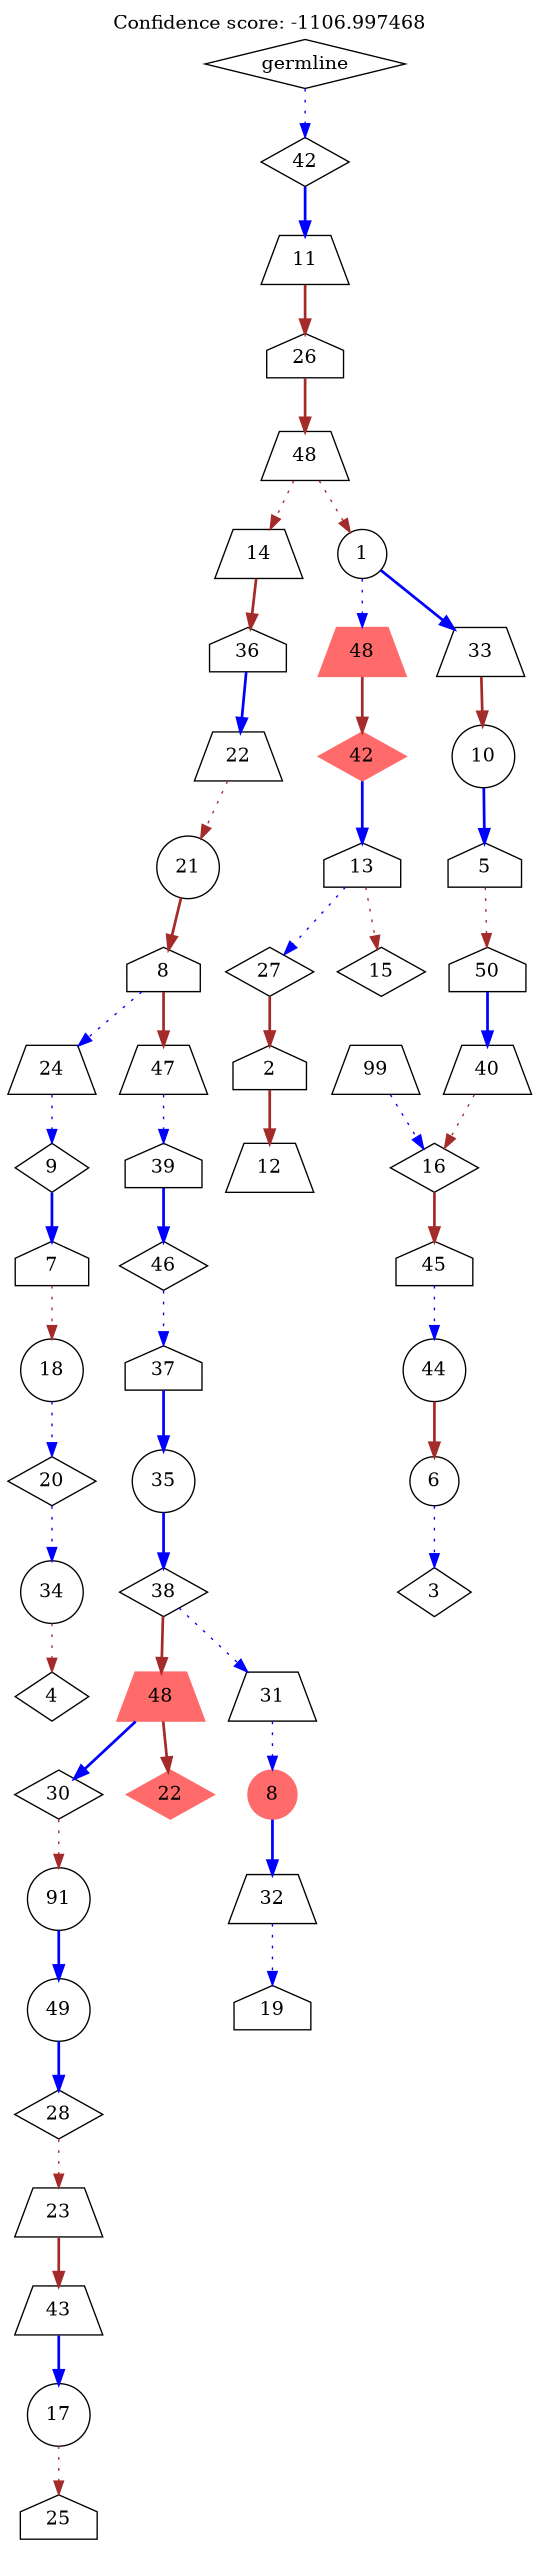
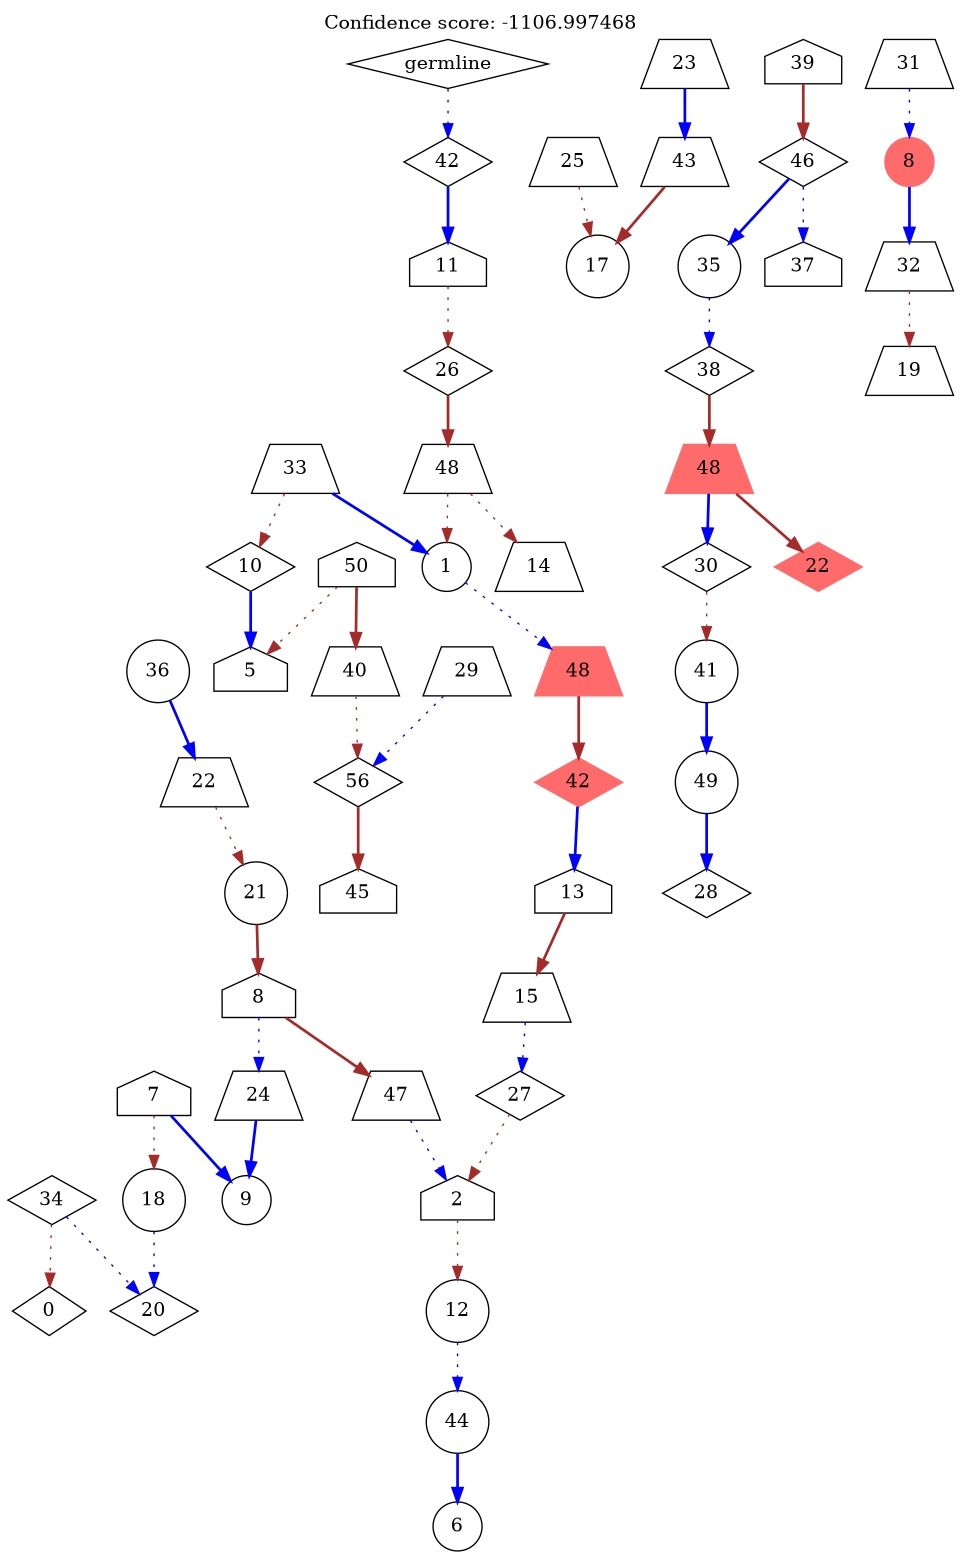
(305, 260) -> (448, 266)
(305, 302) -> (448, 310)
(305, 358) -> (448, 371)
(412, 595) -> (374, 519)
(254, 597) -> none
(248, 652) -> (158, 671)
(482, 694) -> (275, 514)
(483, 757) -> (251, 567)
(486, 911) -> (307, 616)
(370, 912) -> (554, 937)
(319, 916) -> (524, 1040)
(381, 972) -> (527, 998)
(488, 1012) -> (356, 610)
(270, 1014) -> (493, 1142)
(376, 1070) -> (467, 671)
(270, 1110) -> (458, 1243)
(52, 1112) -> (254, 1141)
(164, 1112) -> (425, 1144)
(52, 1168) -> (247, 1200)
(270, 1168) -> (458, 1311)
(434, 1168) -> (358, 782)
(164, 1208) -> (803, 104)
(52, 1210) -> (196, 1143)
(434, 1306) -> (458, 1360)
(164, 1413) -> (764, 206)
(434, 1422) -> (458, 1471)
(52, 1527) -> (98, 1251)
(164, 1533) -> (709, 315)
(52, 1592) -> (52, 1200)
(434, 1592) -> none
(208, 1635) -> none
(52, 1697) -> (49, 1311)
(59, 1899) -> (707, 671)
(272, 1948) -> (909, 312)
(272, 2010) -> (909, 371)
(59, 2157) -> none
(59, 2255) -> (685, 106)
(59, 2353) -> (646, 209)
(59, 2464) -> (583, 205)
(59, 2519) -> (573, 162)
